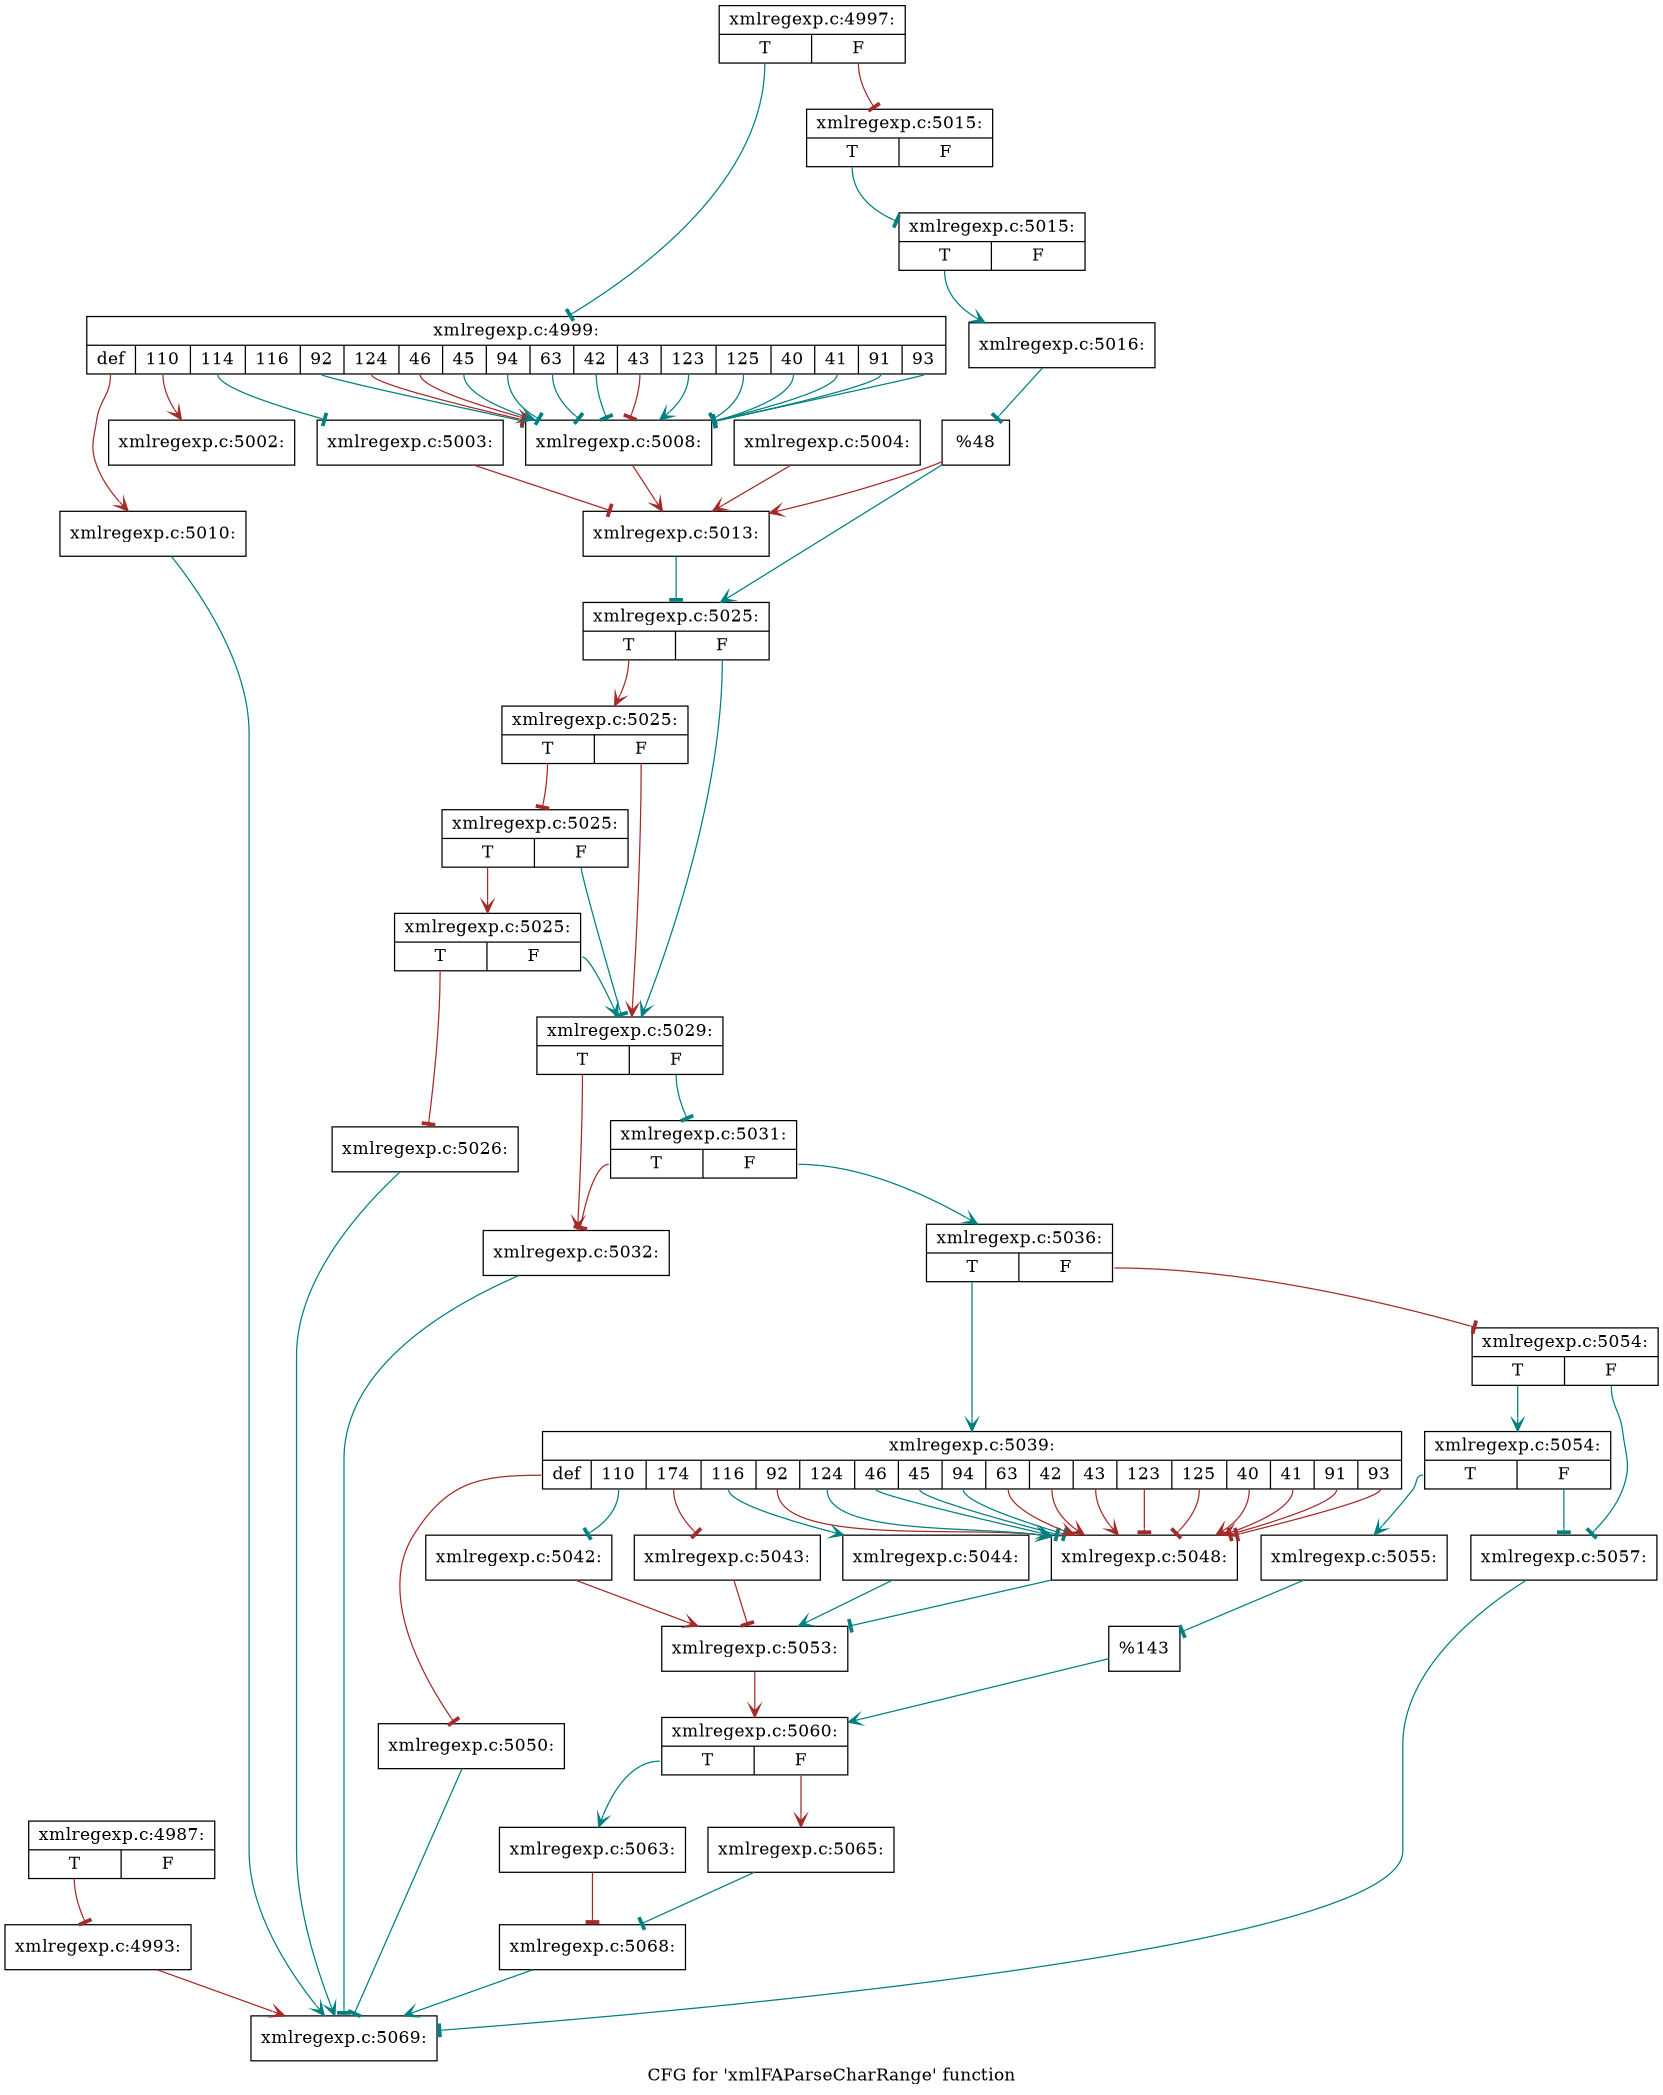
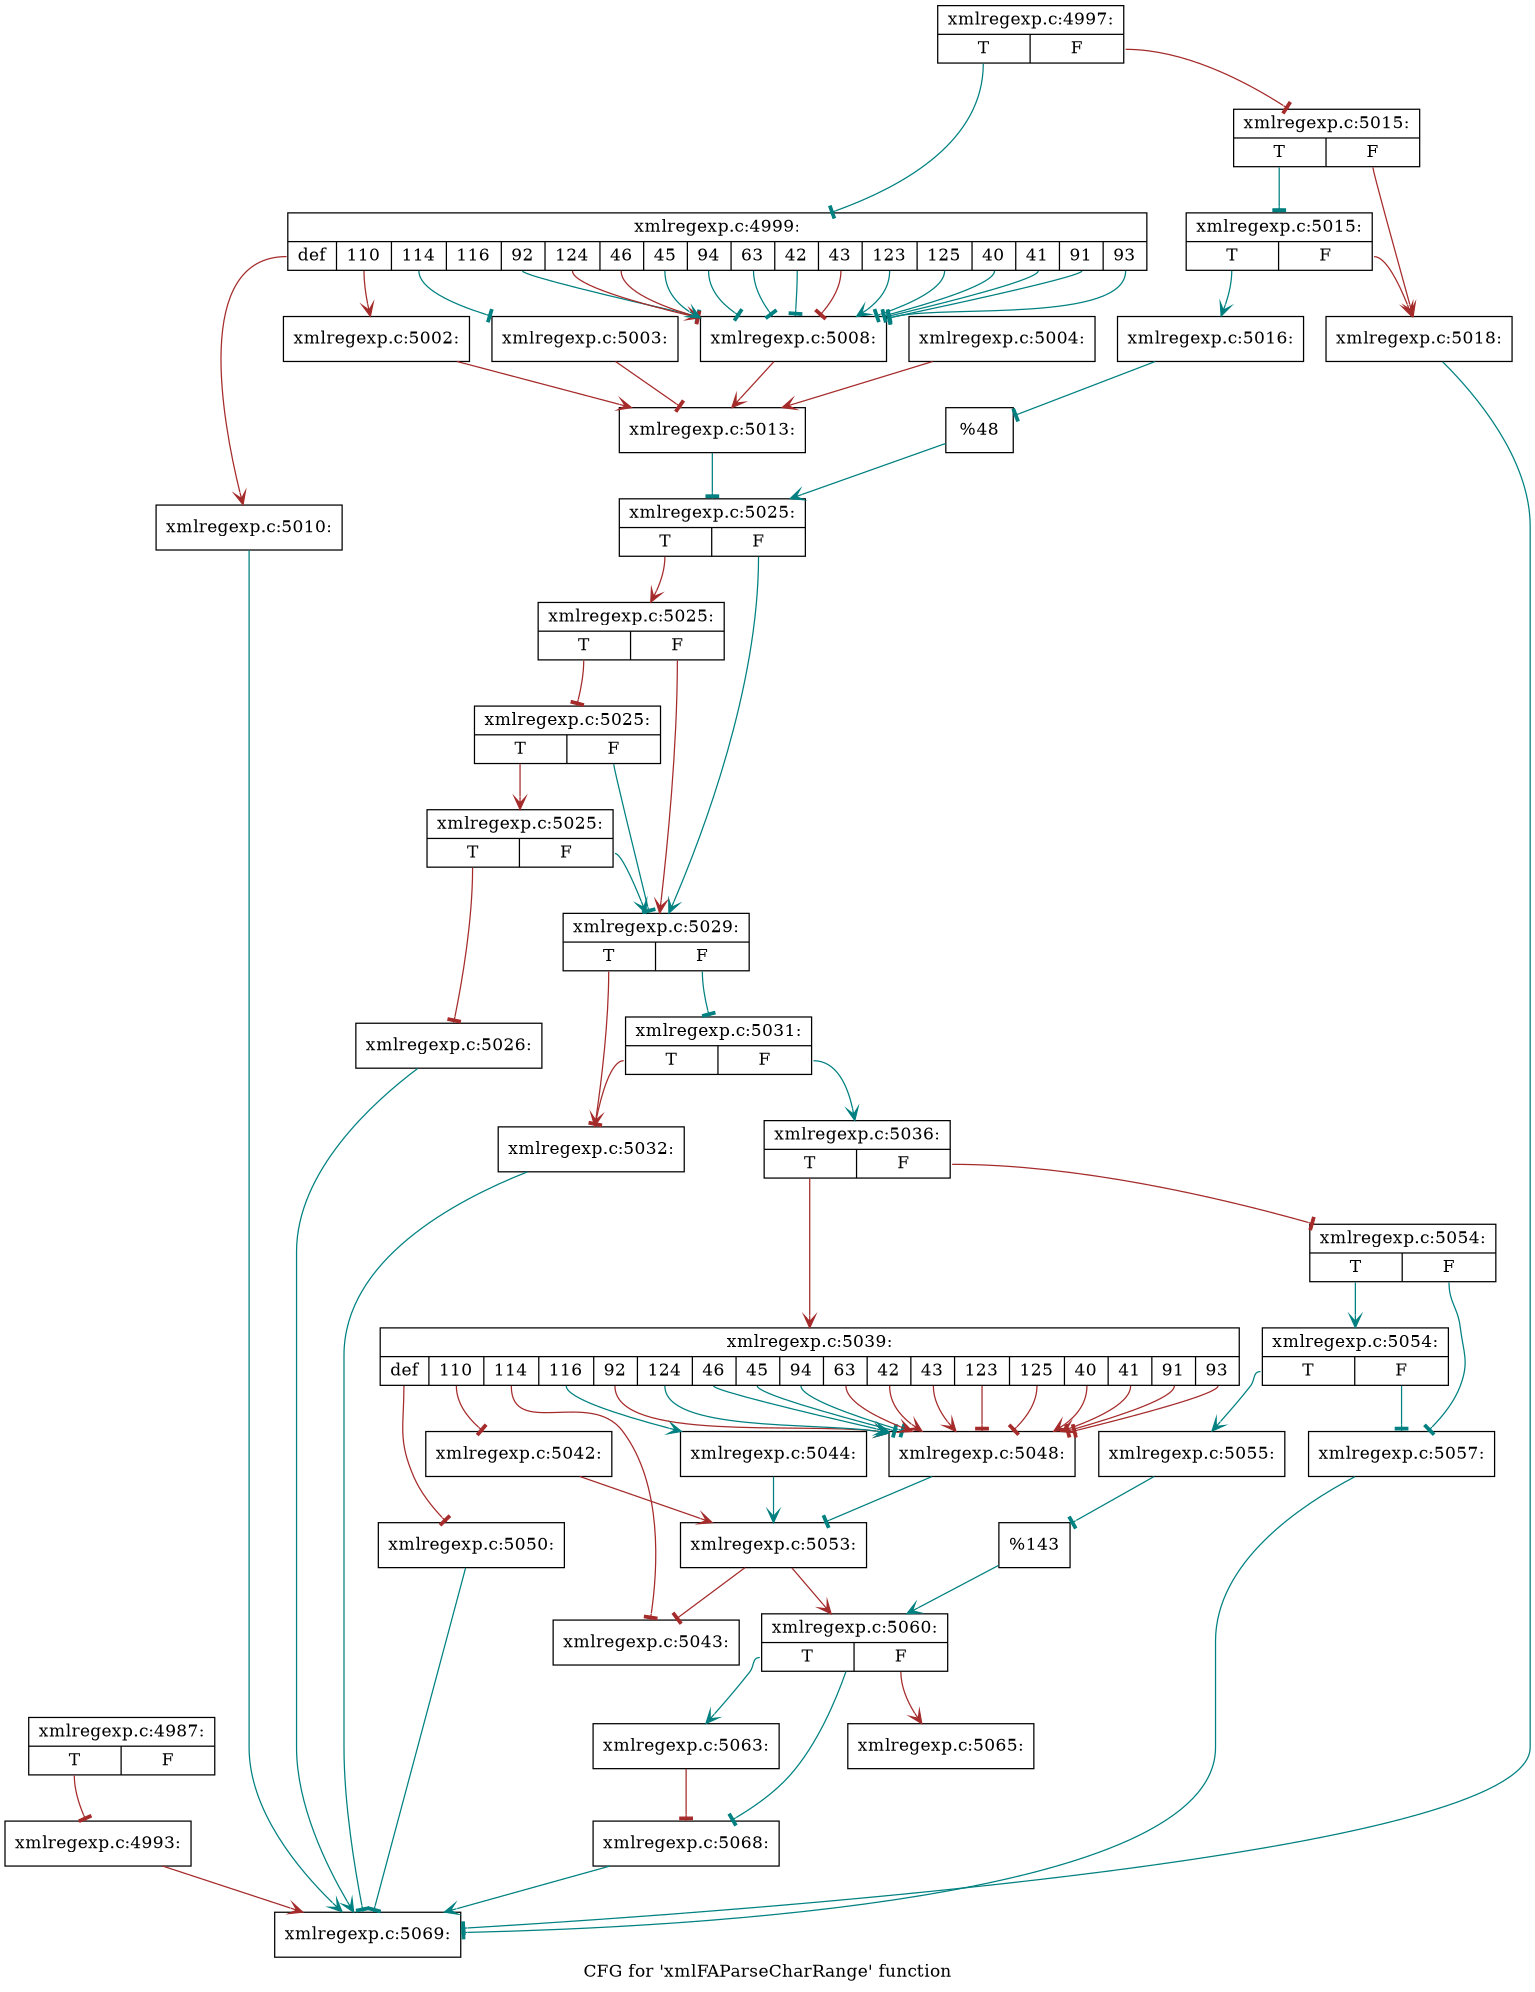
none -> (1419, 339)
(863, 489) -> (538, 383)
(972, 1350) -> (810, 1247)
(674, 1474) -> (511, 1370)
(610, 1514) -> (463, 1409)
(740, 1600) -> (713, 1592)
(700, 1897) -> (805, 1756)
